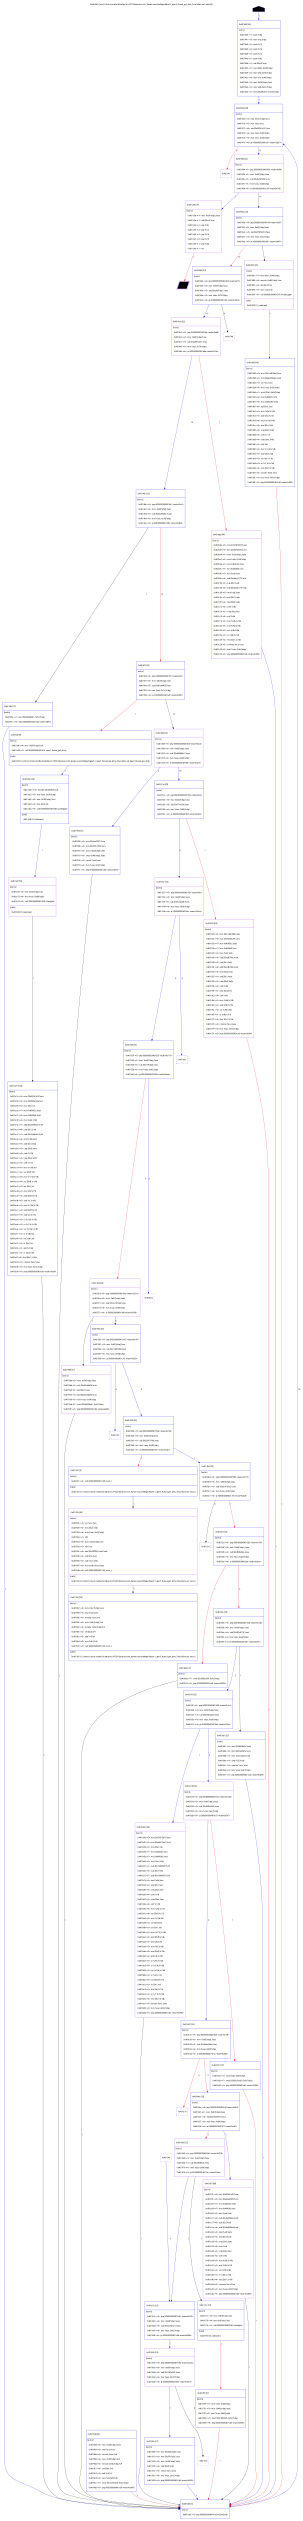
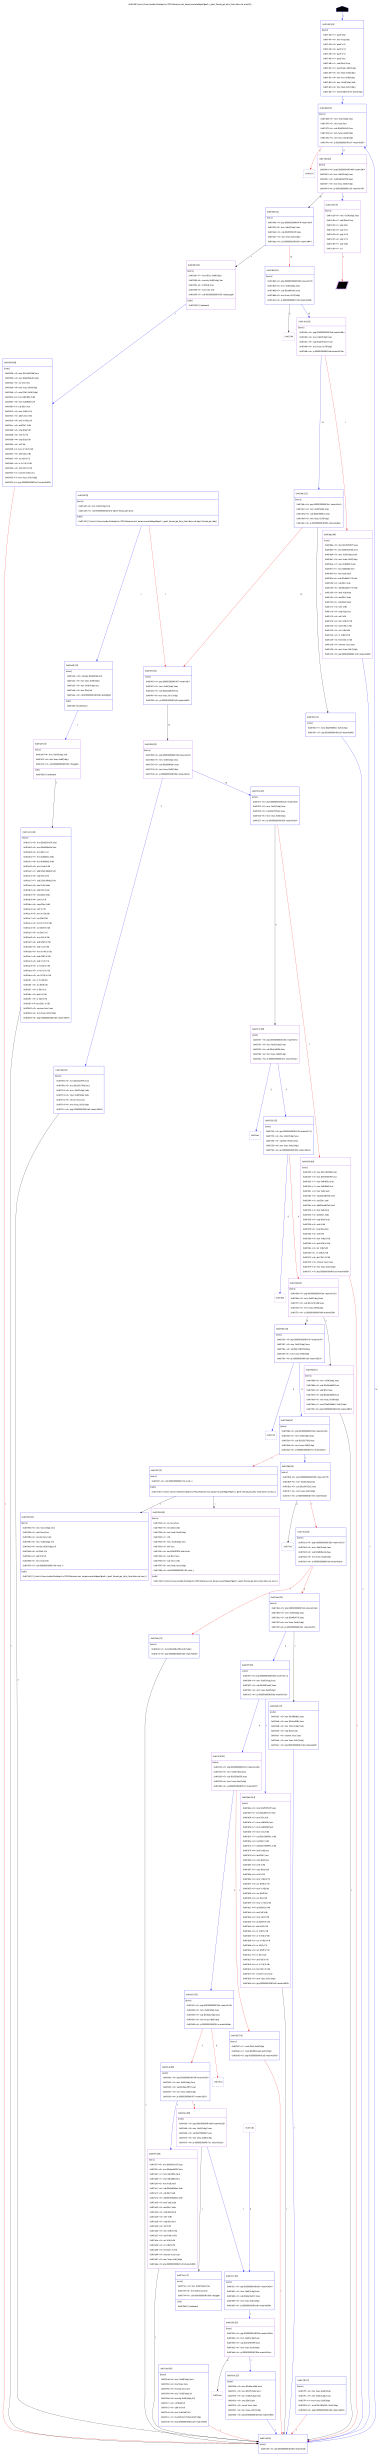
(120, 715) -> (157, 595)
(133, 1589) -> (159, 1504)
(221, 2364) -> none
